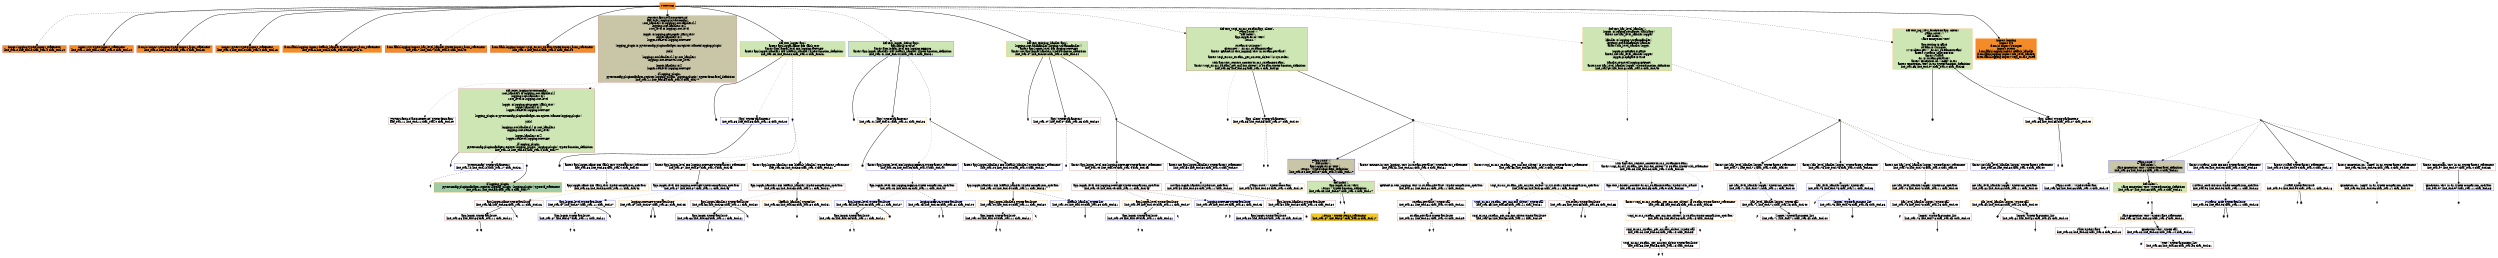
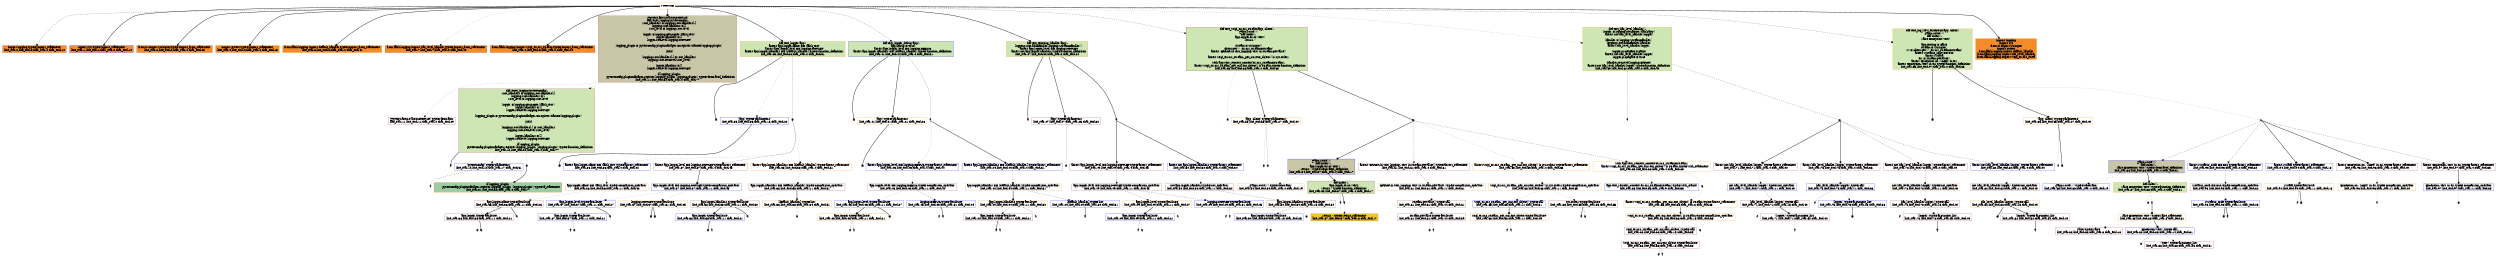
(667, 6) -> (667, 6)
